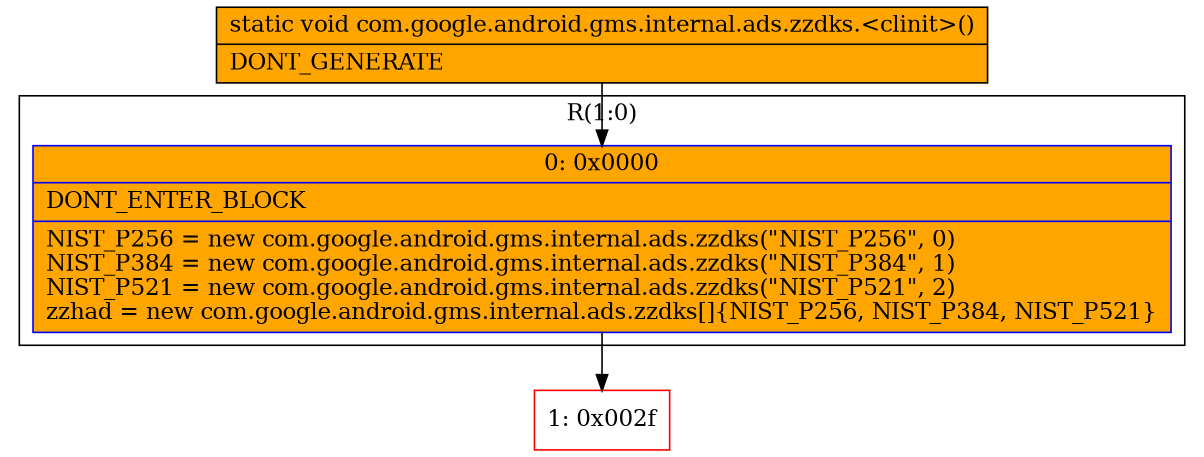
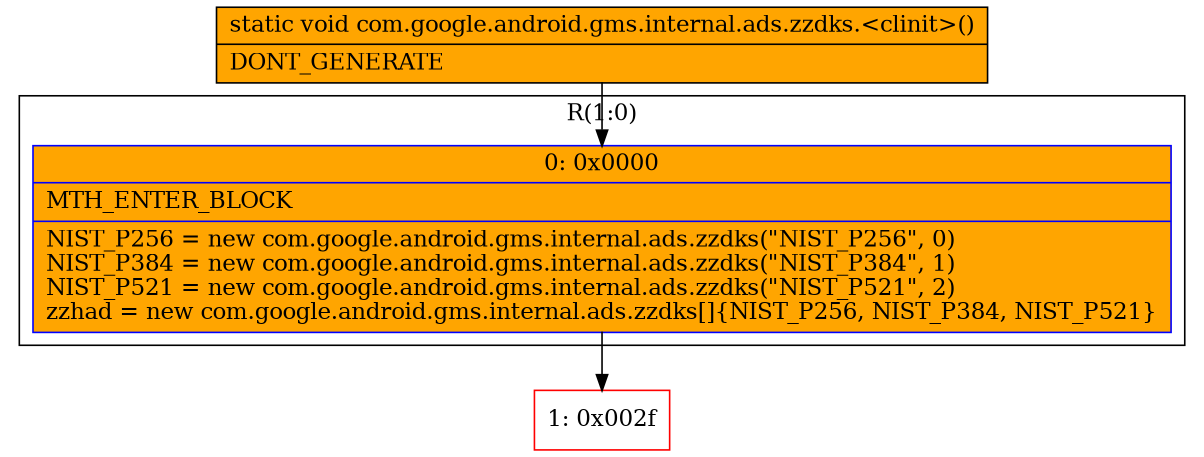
(176, 201) -> (170, 201)
